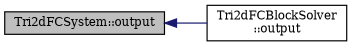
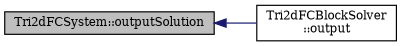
(85, 23) -> (109, 23)
